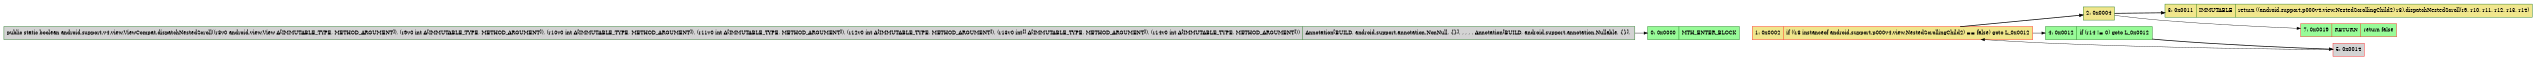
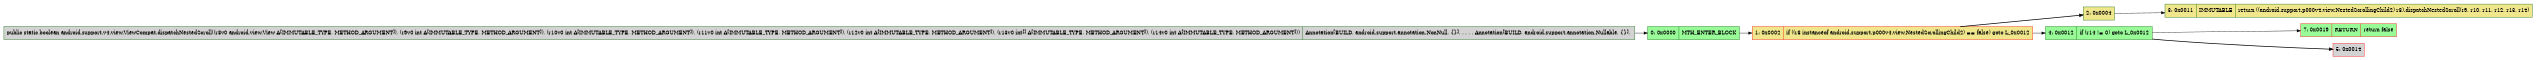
(2138, 13) -> (2138, 13)
(2206, 24) -> (2225, 32)
(2159, 47) -> (1744, 33)
